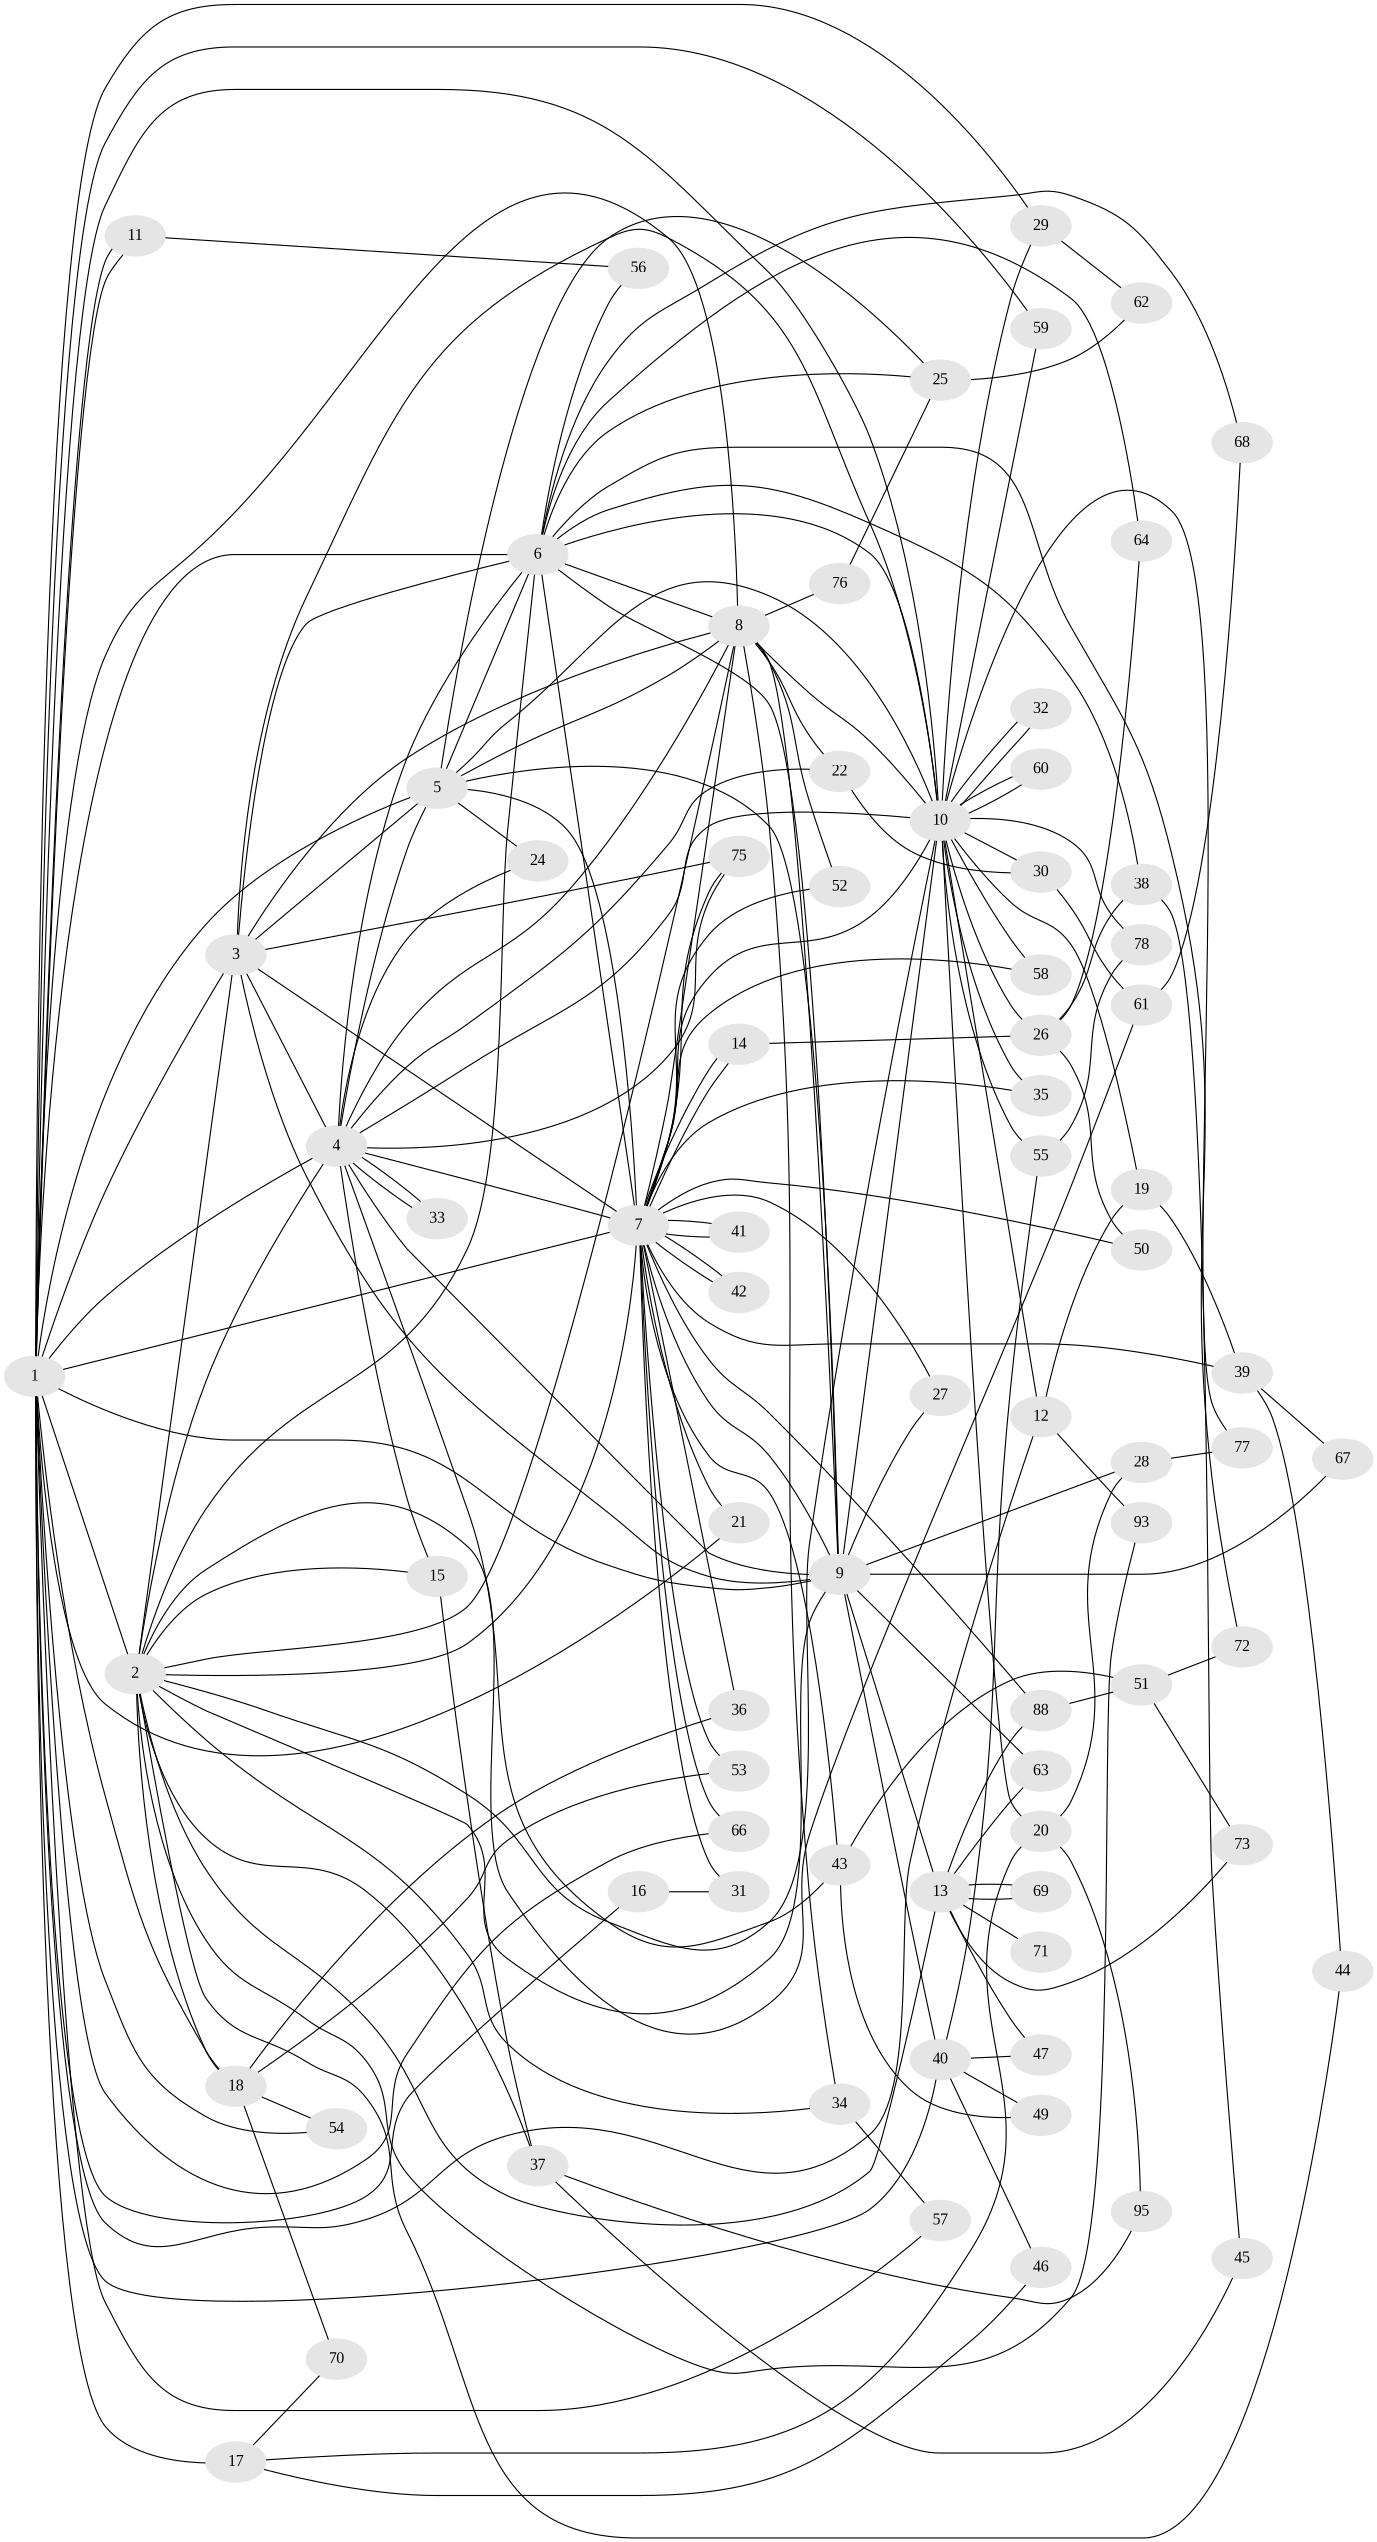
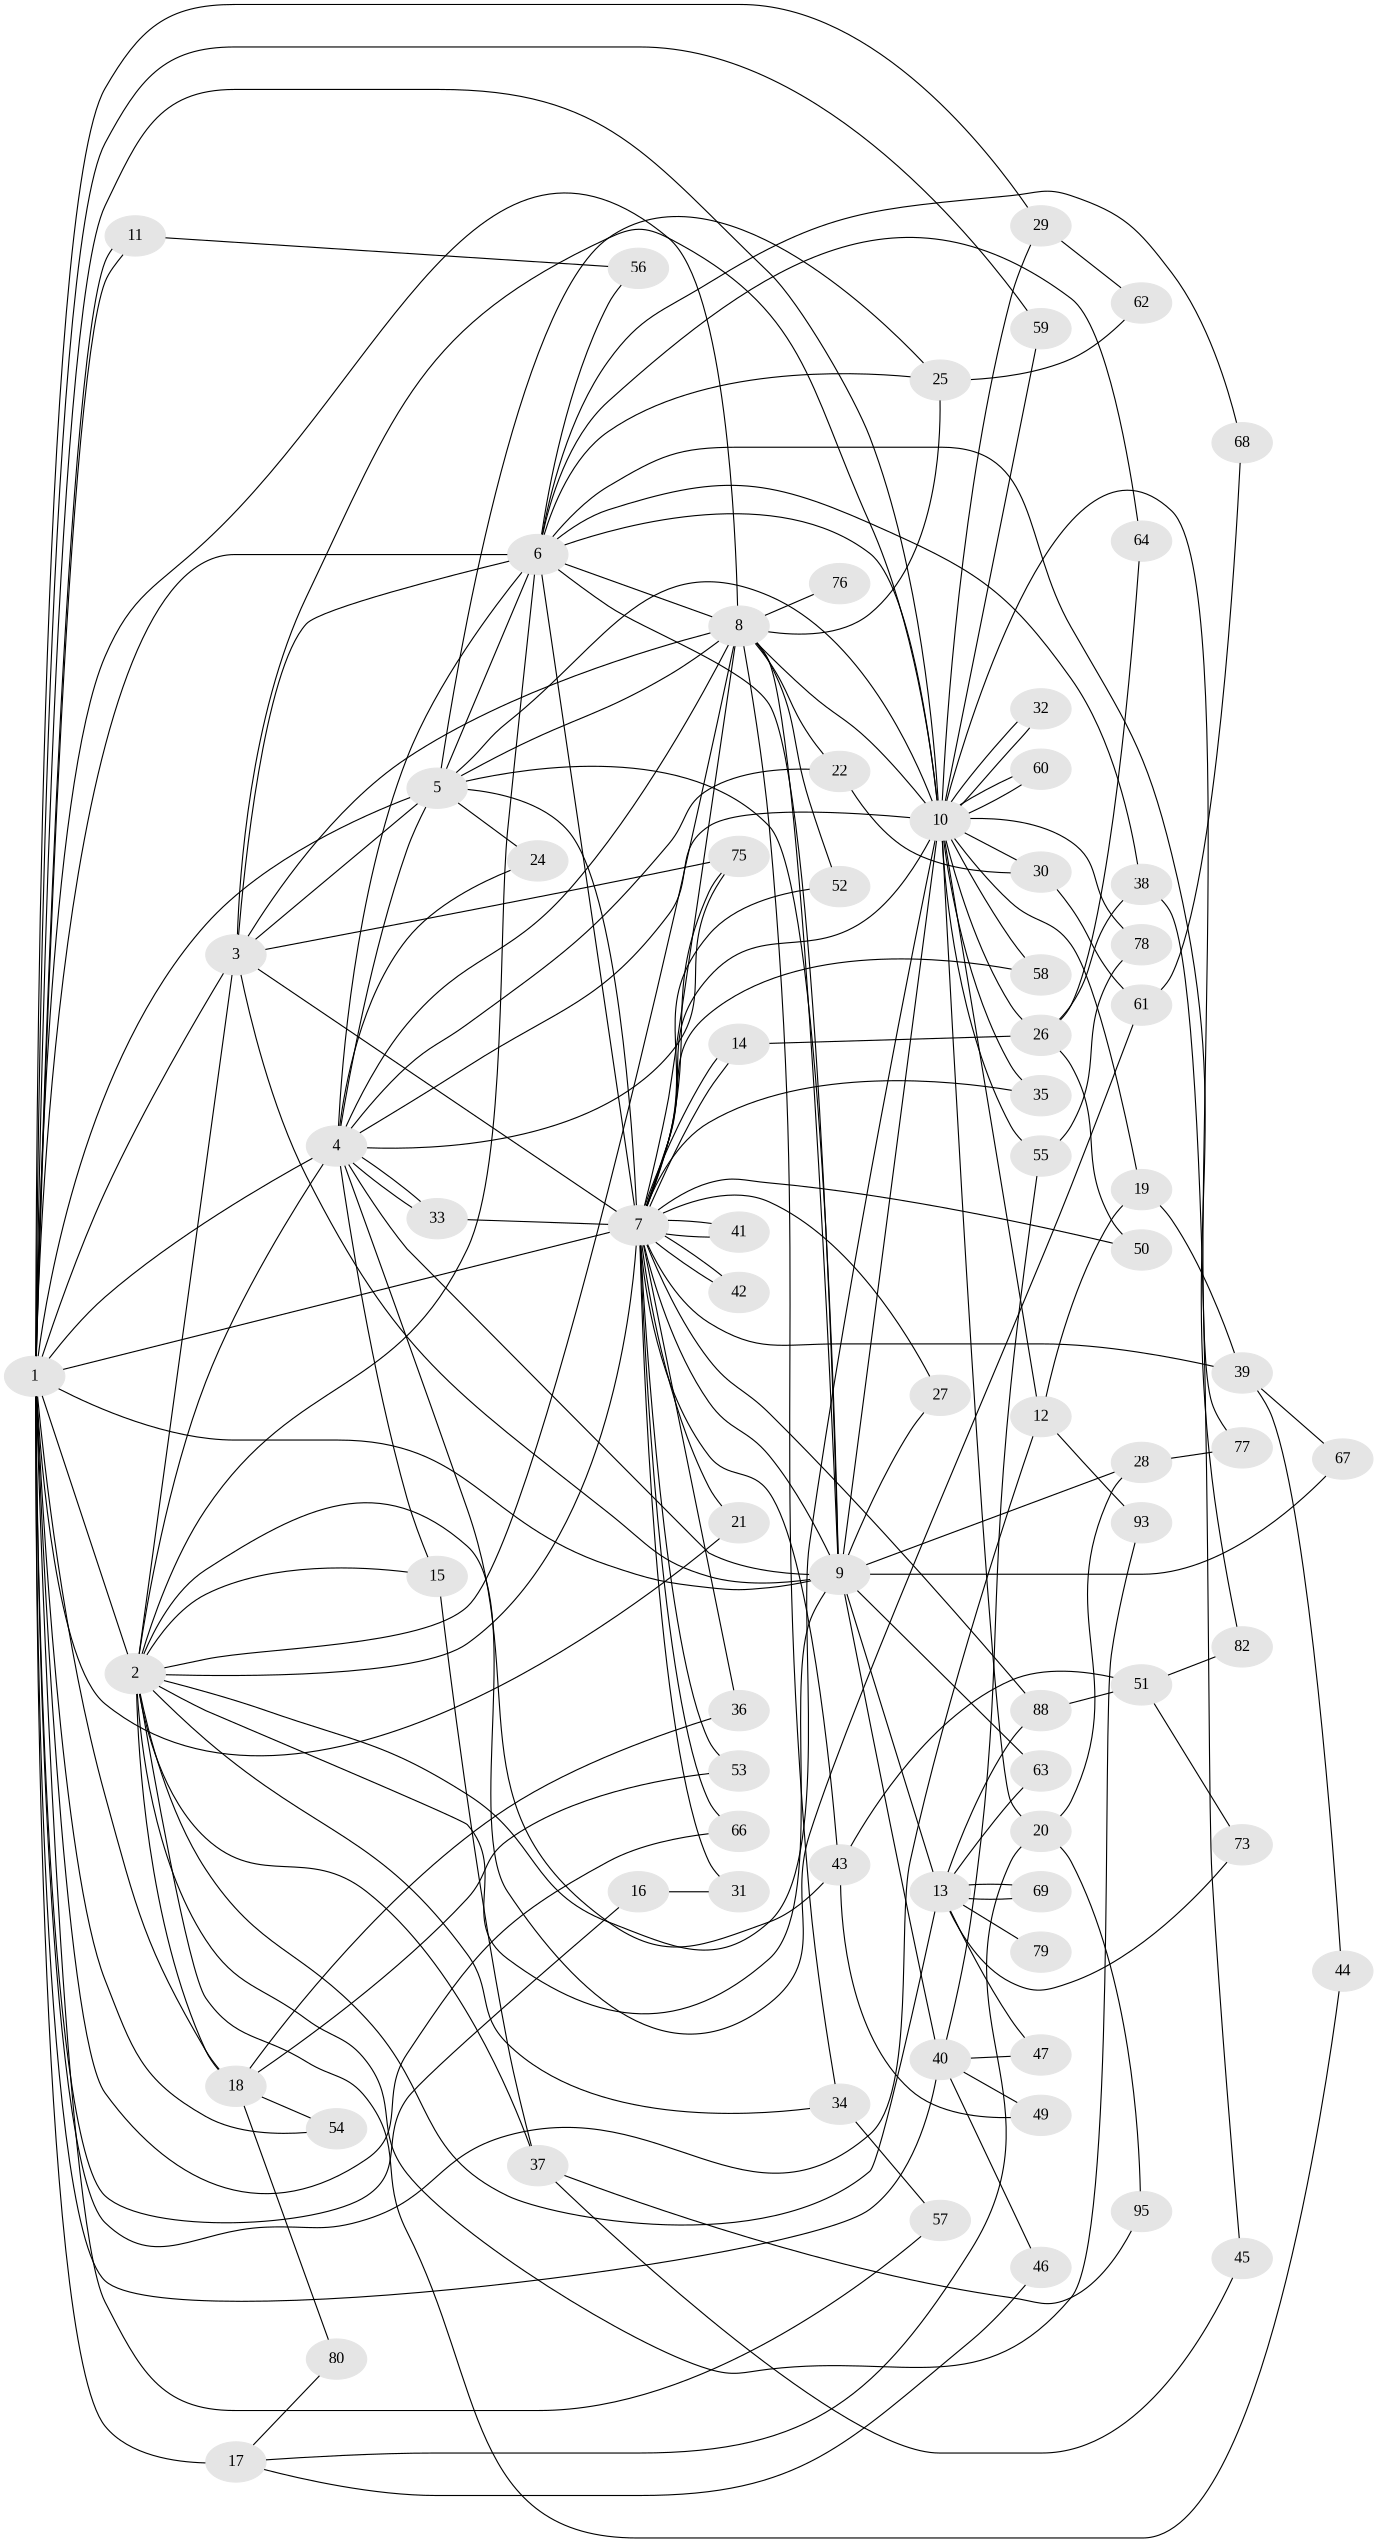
(892, 478) -> (912, 557)
(286, 1050) -> none
(494, 1187) -> (538, 1222)
(1242, 1647) -> (1242, 1647)
(1041, 1952) -> (1041, 1952)
(337, 2359) -> (337, 2359)
